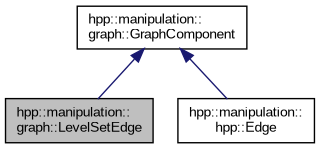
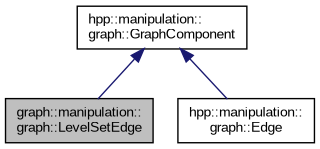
(79, 121) -> (79, 121)
(246, 121) -> (246, 121)
